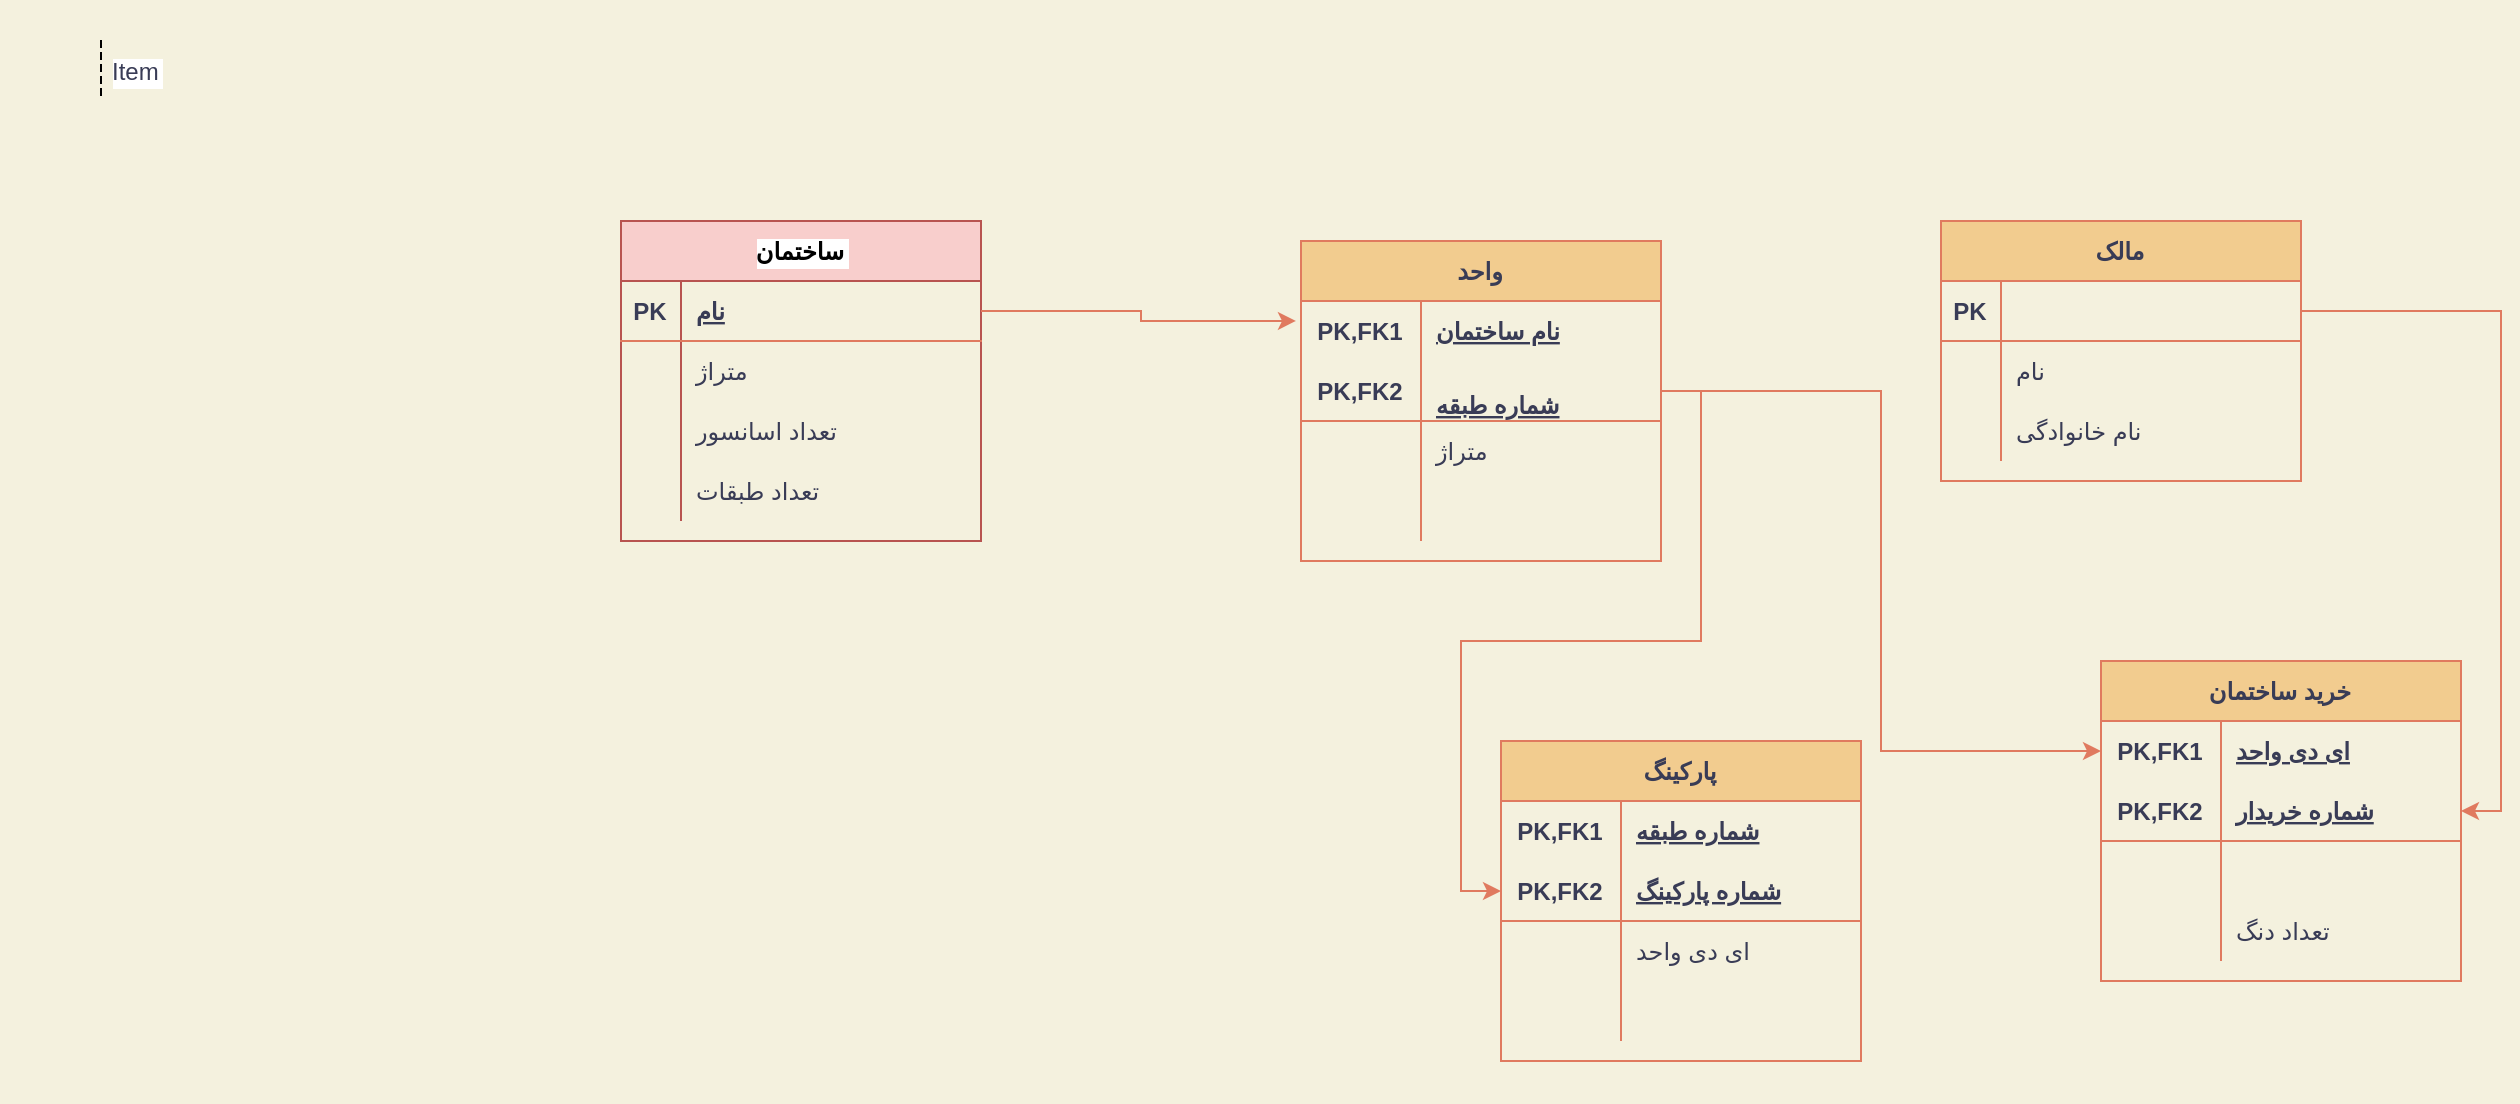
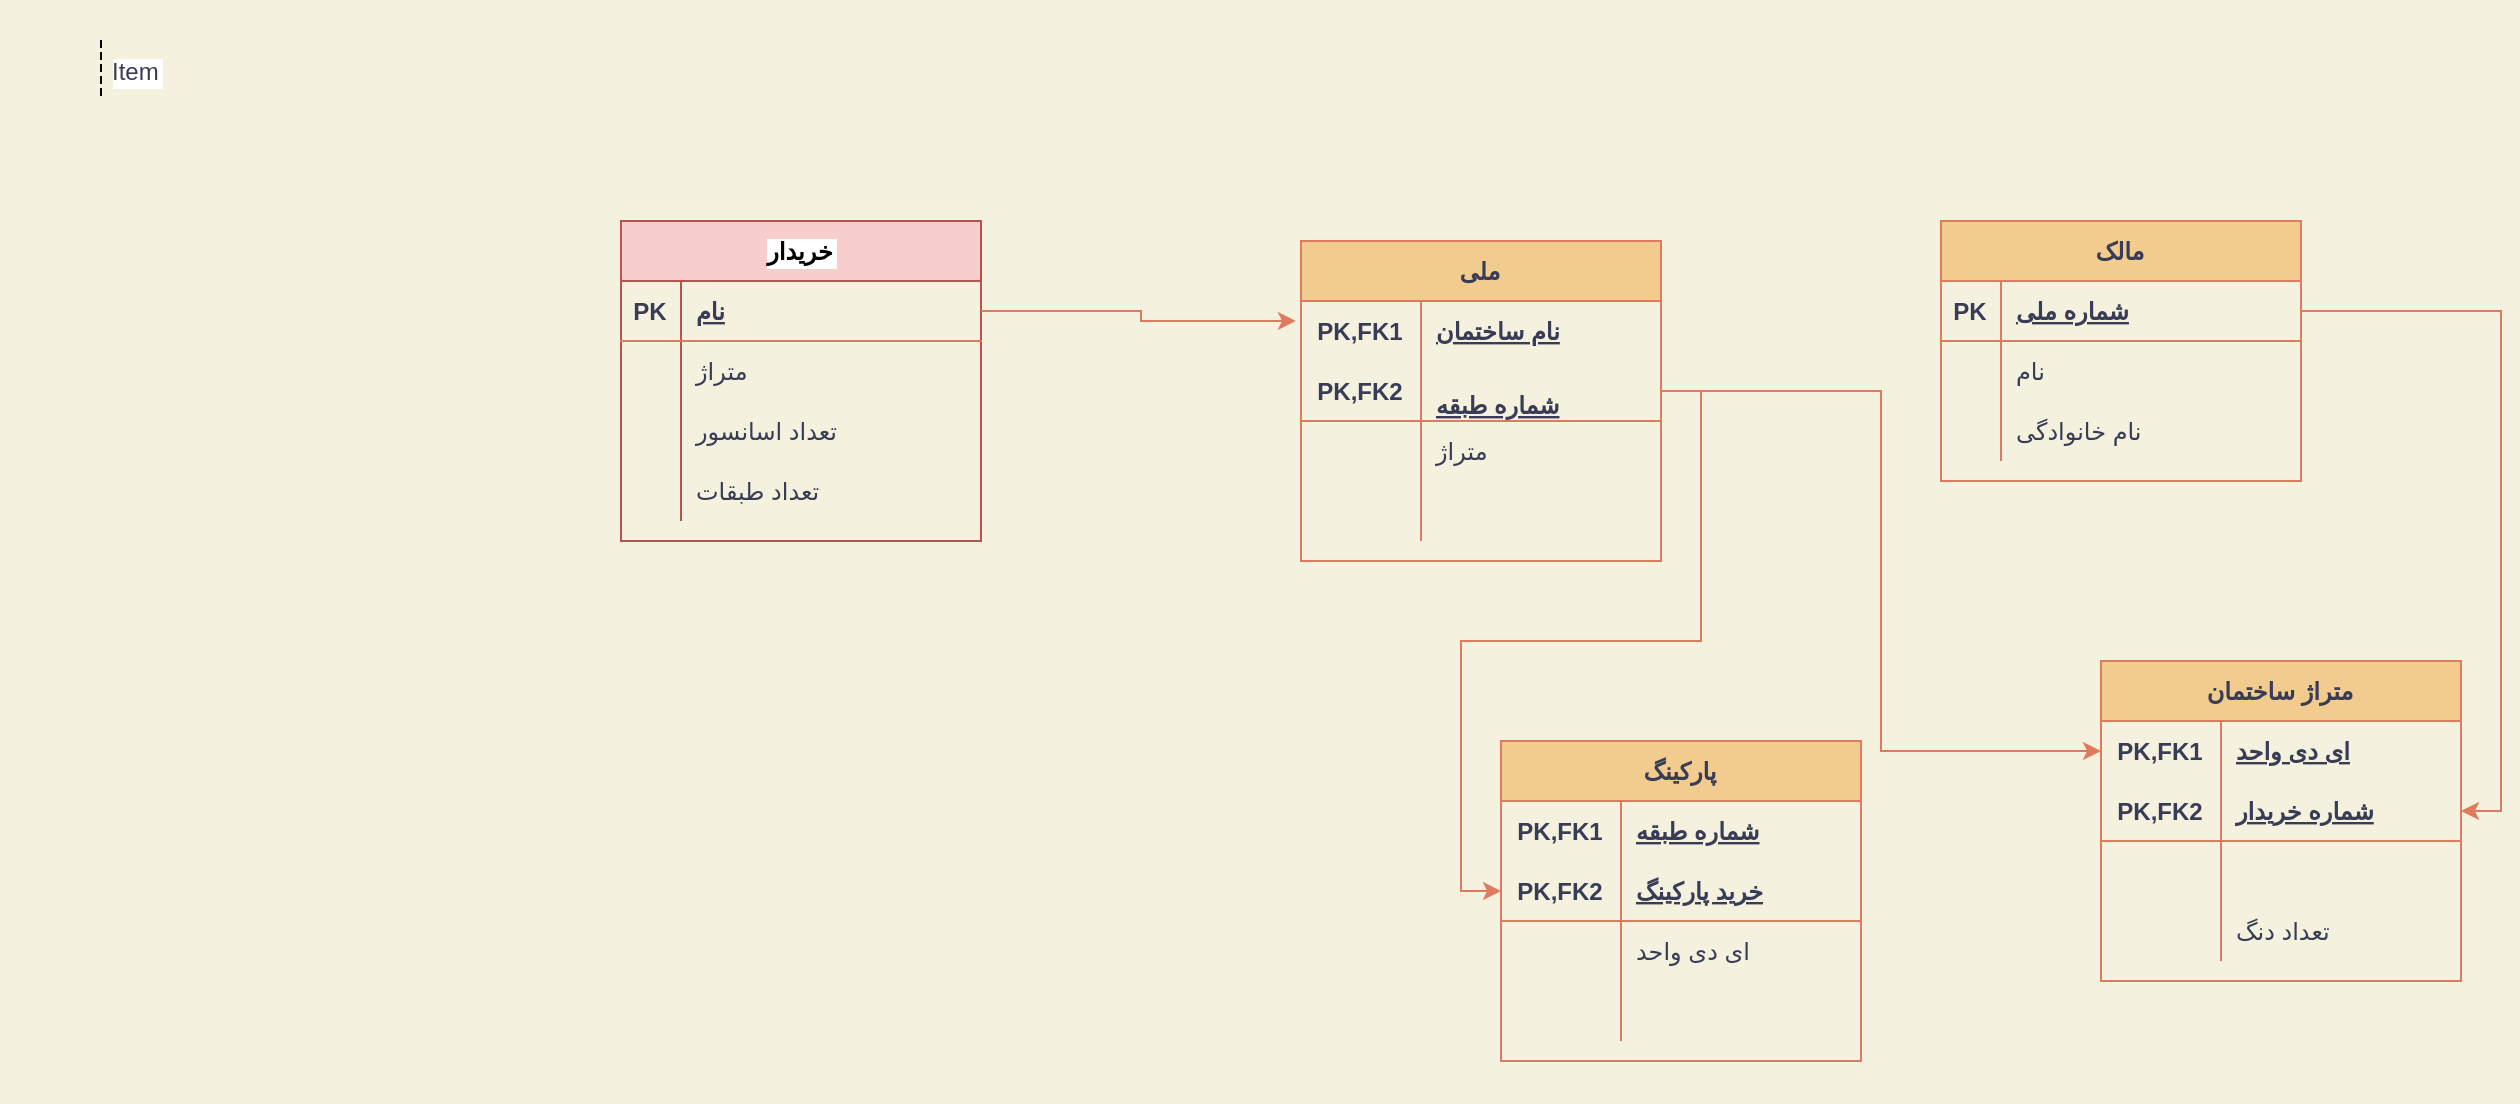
(800, 252) -> (800, 252)
(1480, 272) -> (1480, 272)
none -> (2151, 311)
(2280, 692) -> (2280, 692)
(1720, 892) -> (1714, 892)
